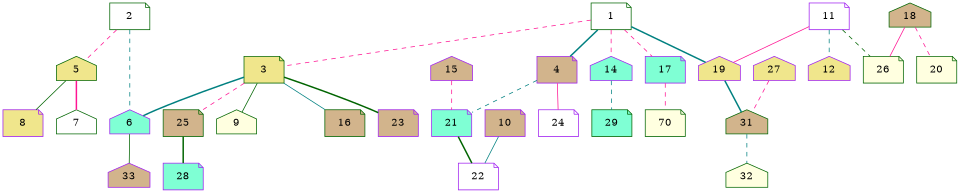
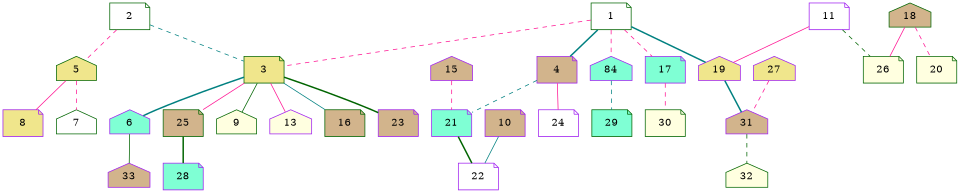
(130, 70) -> (197, 43)
(611, 70) -> (611, 70)
(829, 70) -> none
(51, 95) -> (51, 95)
(76, 95) -> (76, 95)
(224, 96) -> (224, 96)
none -> (291, 123)
(665, 123) -> (665, 123)
(747, 123) -> (747, 123)
(747, 149) -> (747, 149)
